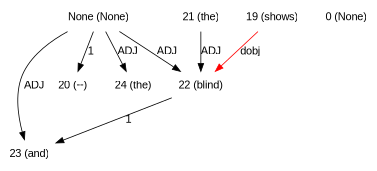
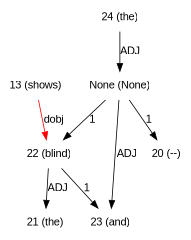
(272, 17) -> (36, 86)
(346, 17) -> none
(114, 48) -> (120, 48)
(201, 48) -> (47, 184)
(167, 51) -> (92, 120)
